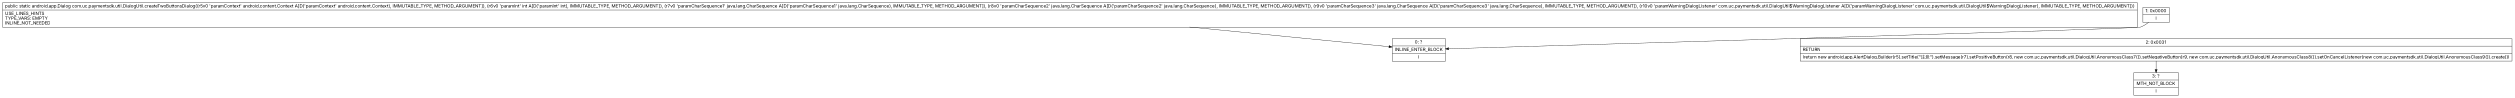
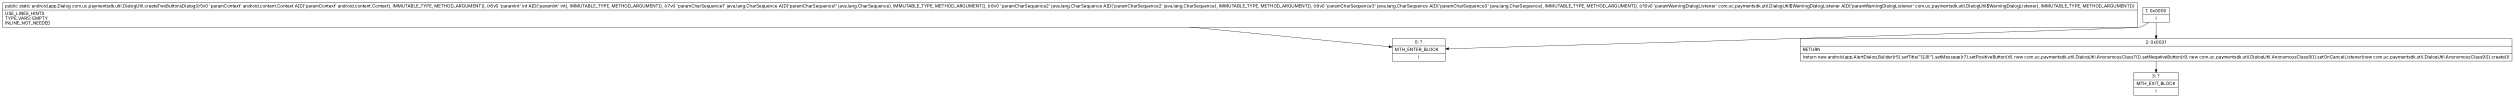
none -> (2156, 29)
(1419, 50) -> (1417, 50)
(2156, 84) -> (2156, 84)
